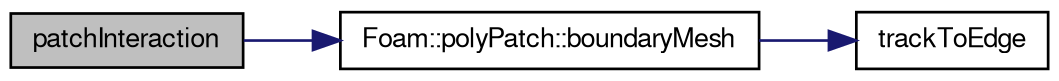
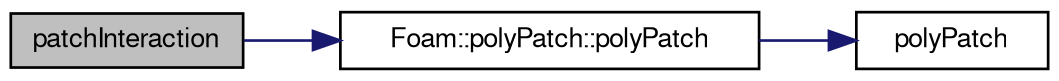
(550, 41) -> (550, 41)
(952, 41) -> (952, 41)
